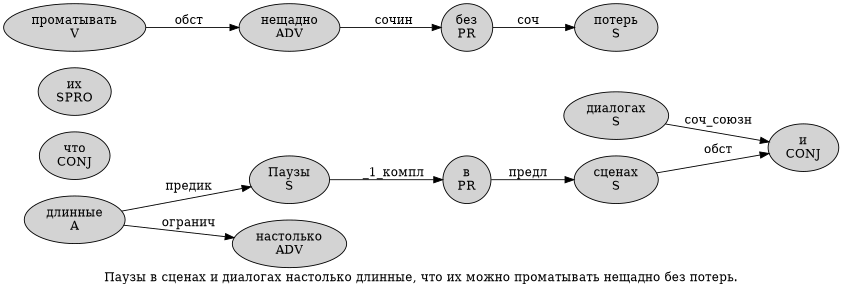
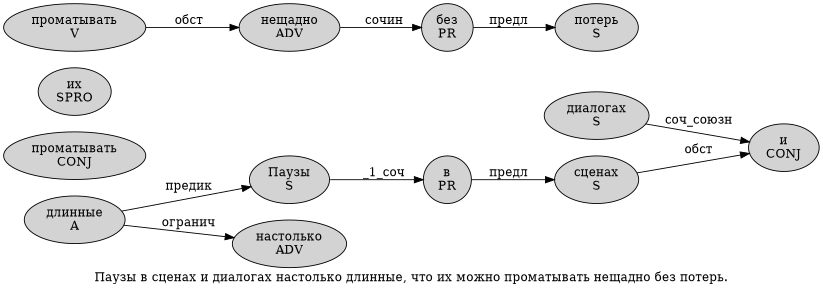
(528, 21) -> (509, 21)
(75, 156) -> (75, 156)
(394, 173) -> (384, 173)
